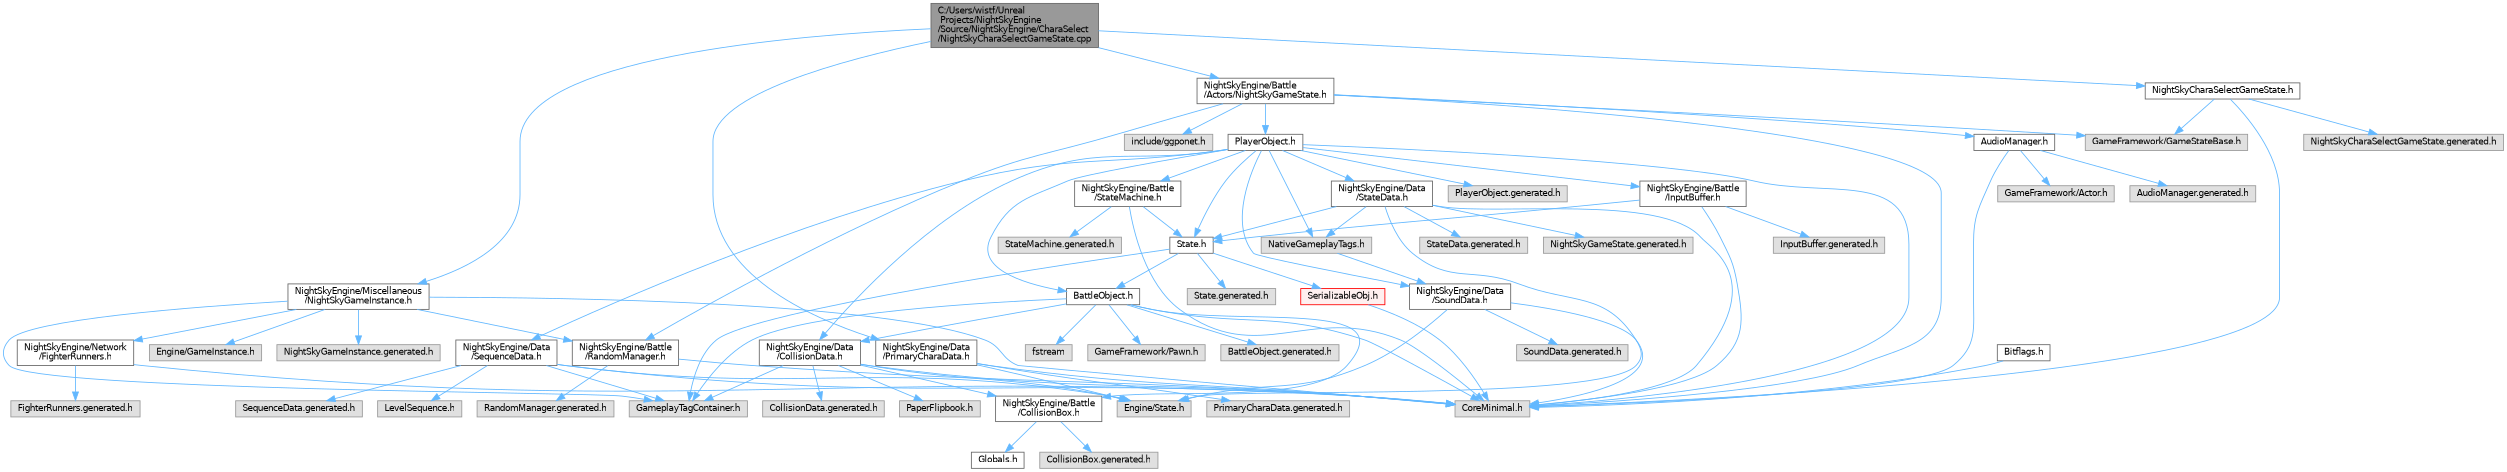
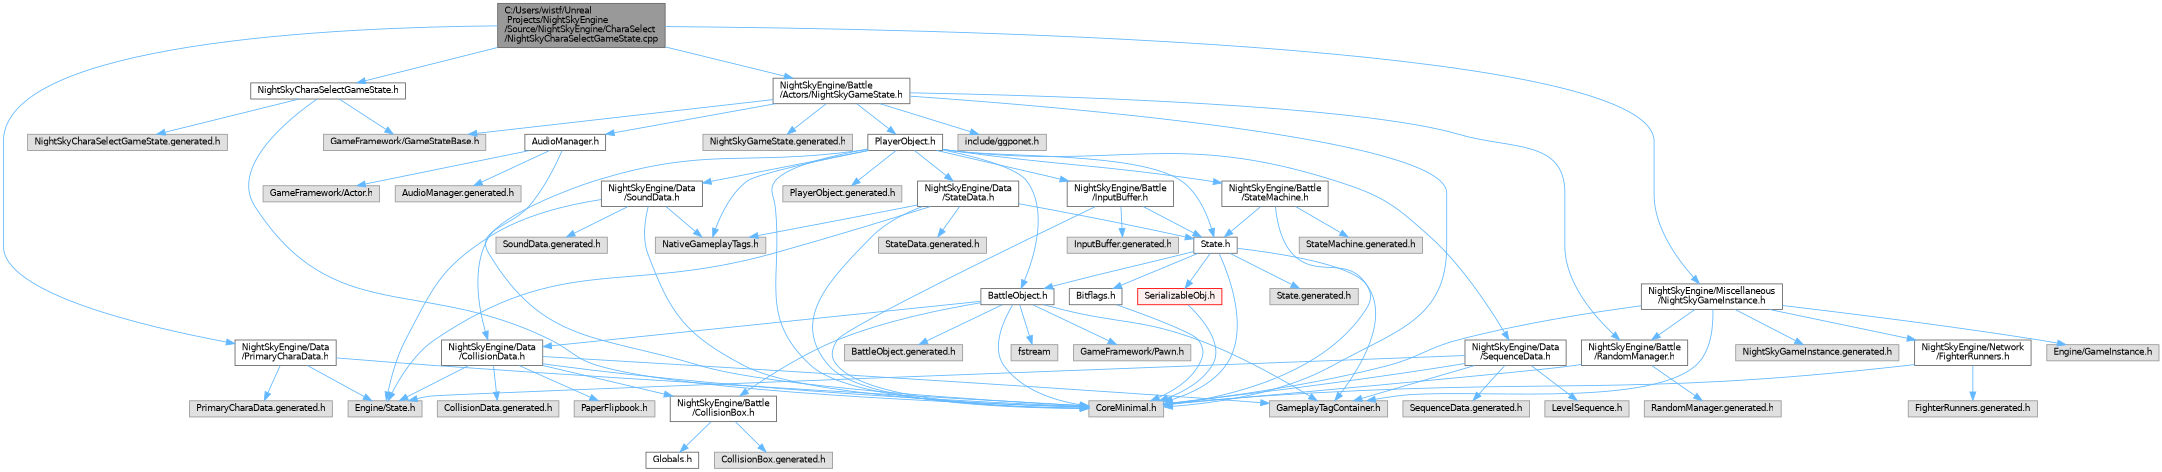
(1504, 220) -> (810, 116)
(1377, 267) -> (681, 219)
none -> (1160, 269)
none -> (1235, 341)
